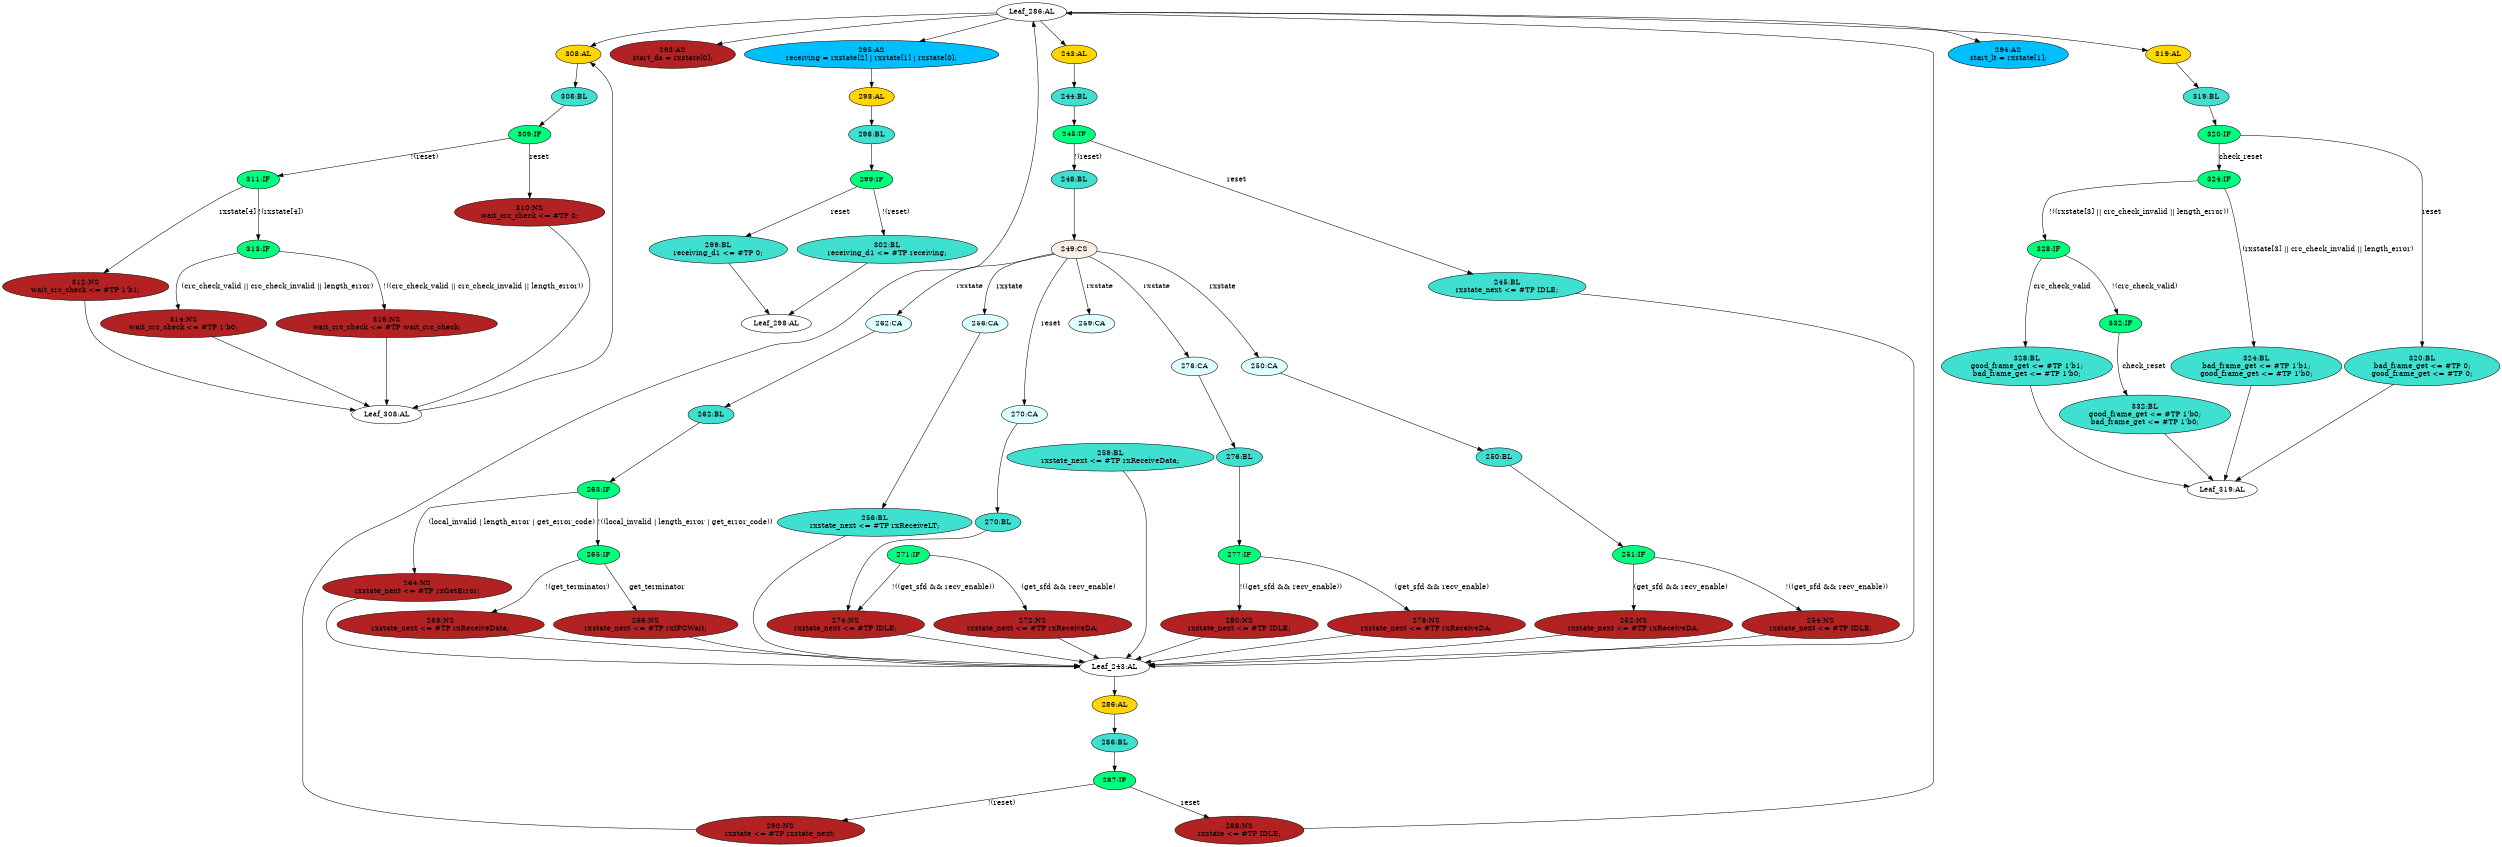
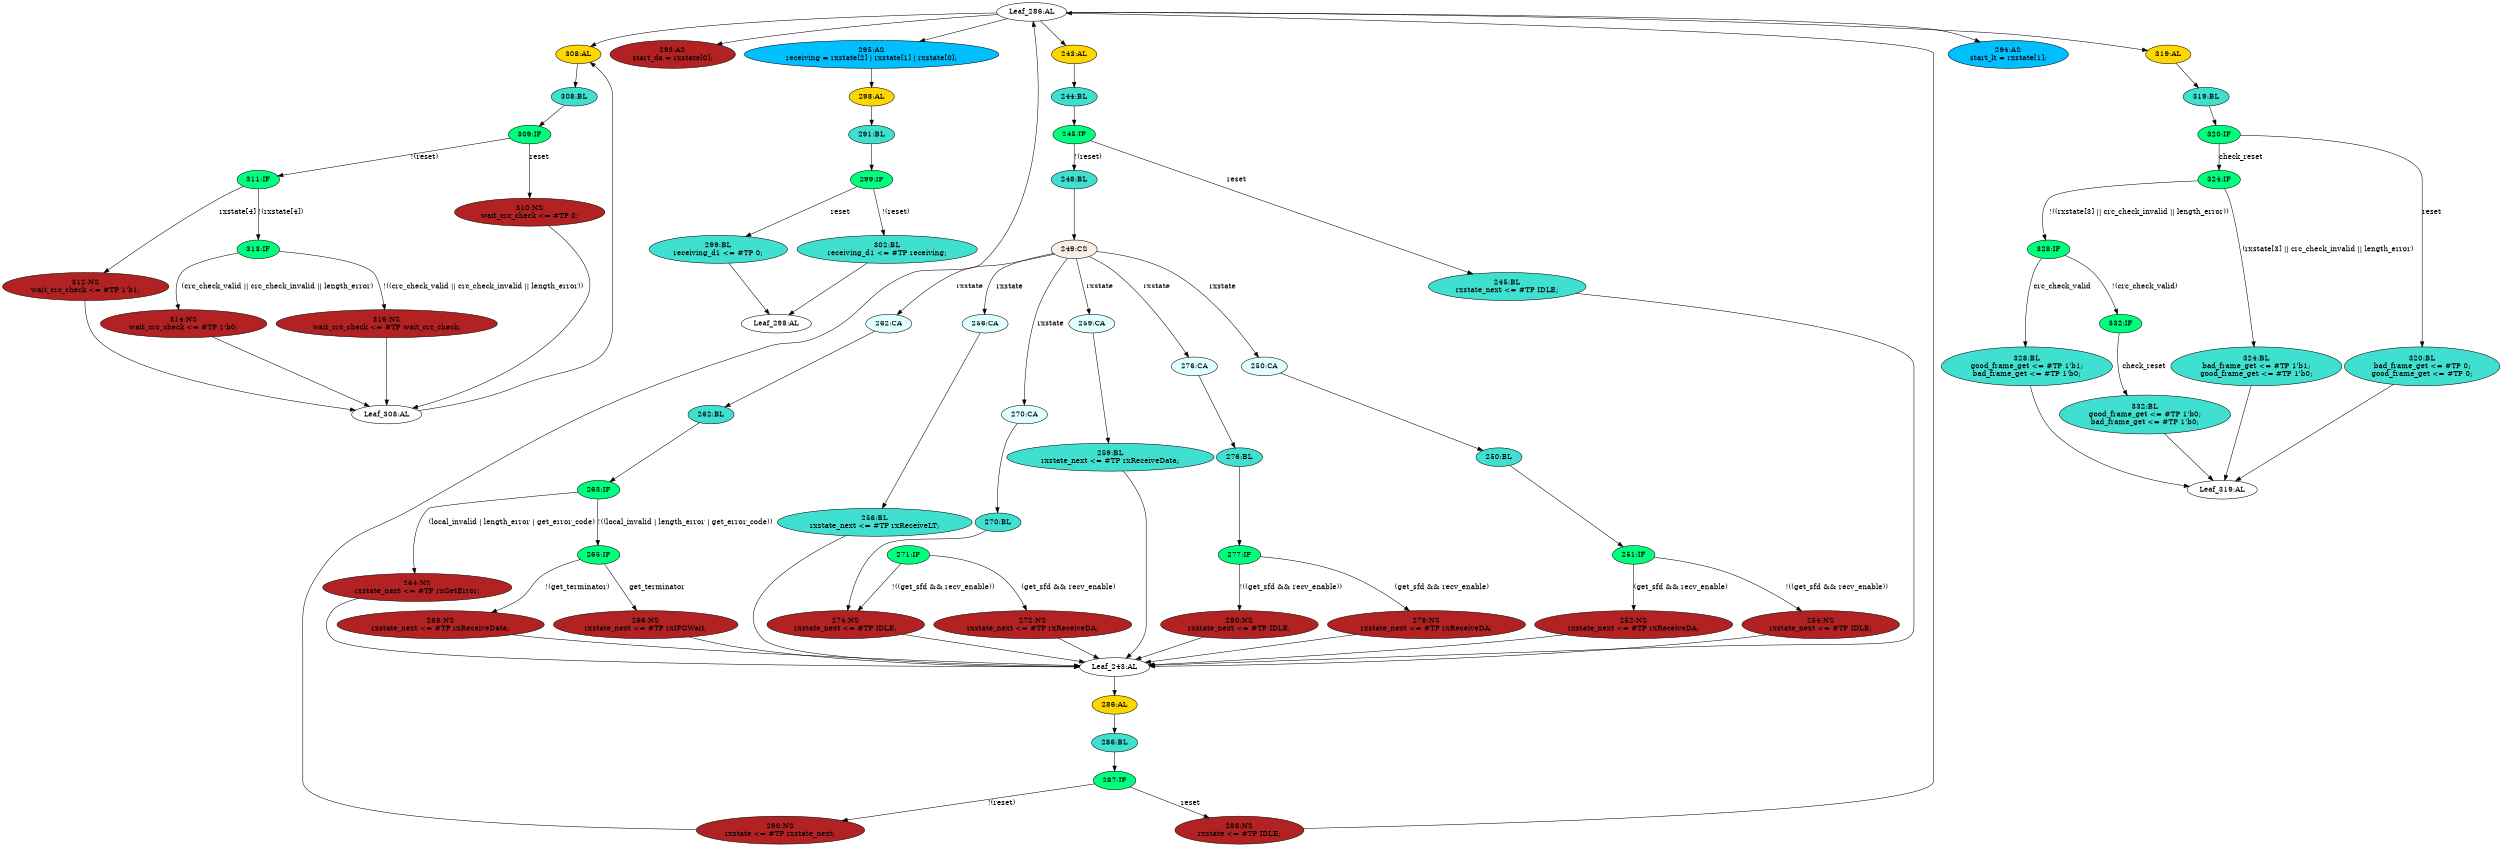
(872, 135) -> (872, 135)
(1051, 324) -> (1051, 324)
none -> (1100, 386)
